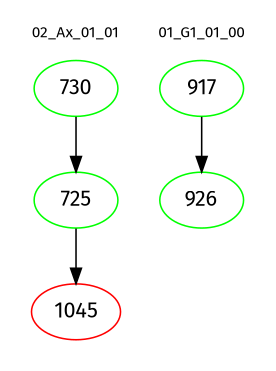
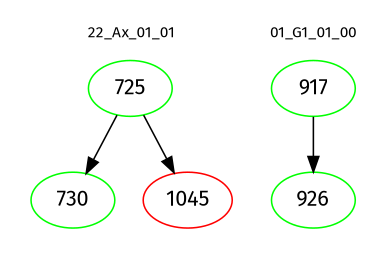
(76, 33) -> (132, 33)
(76, 137) -> (105, 137)
